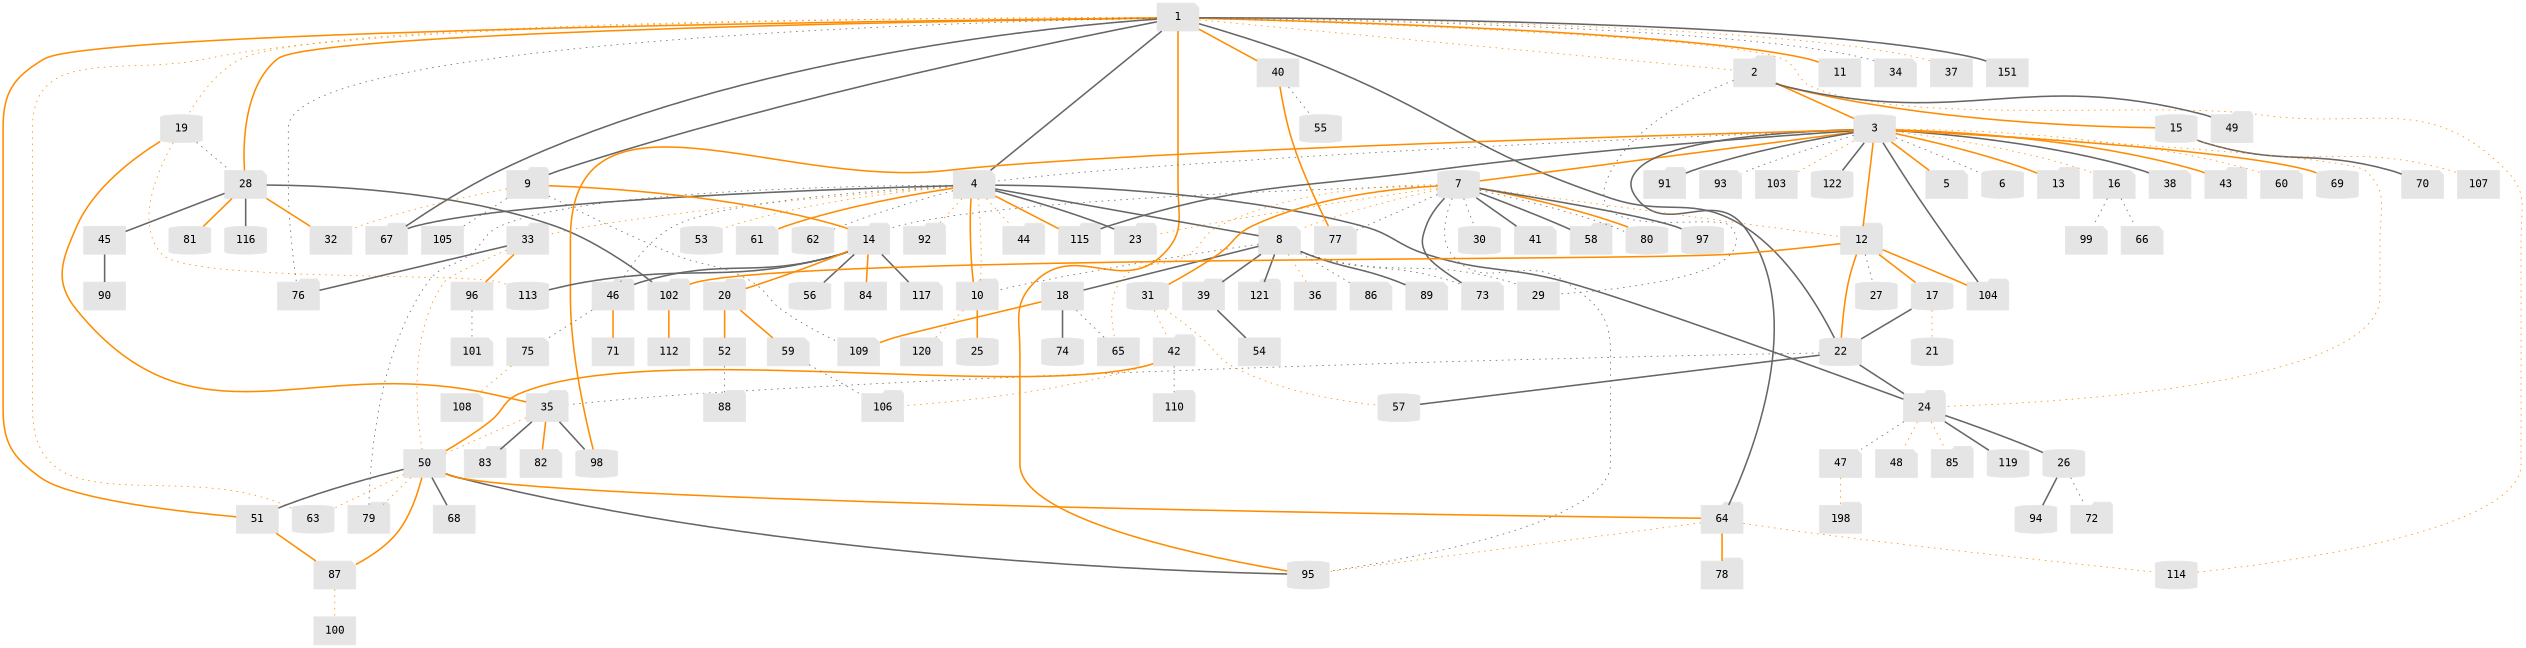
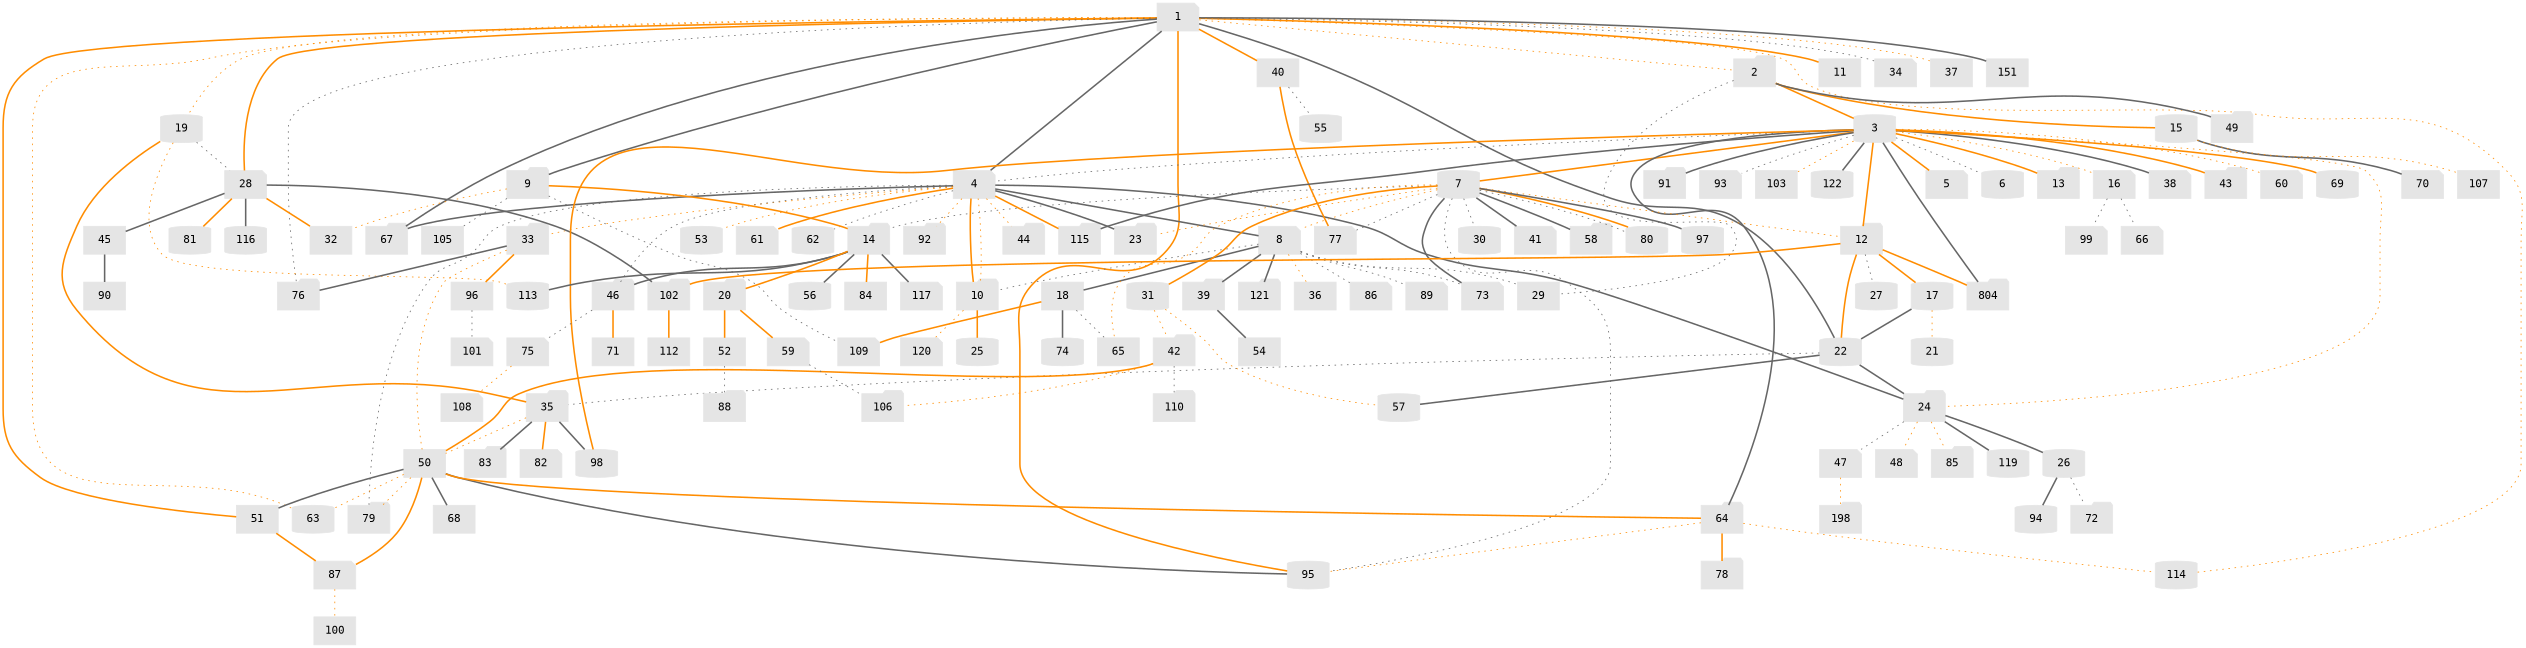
(1367, 272) -> (1367, 272)
(1988, 296) -> (1988, 296)
